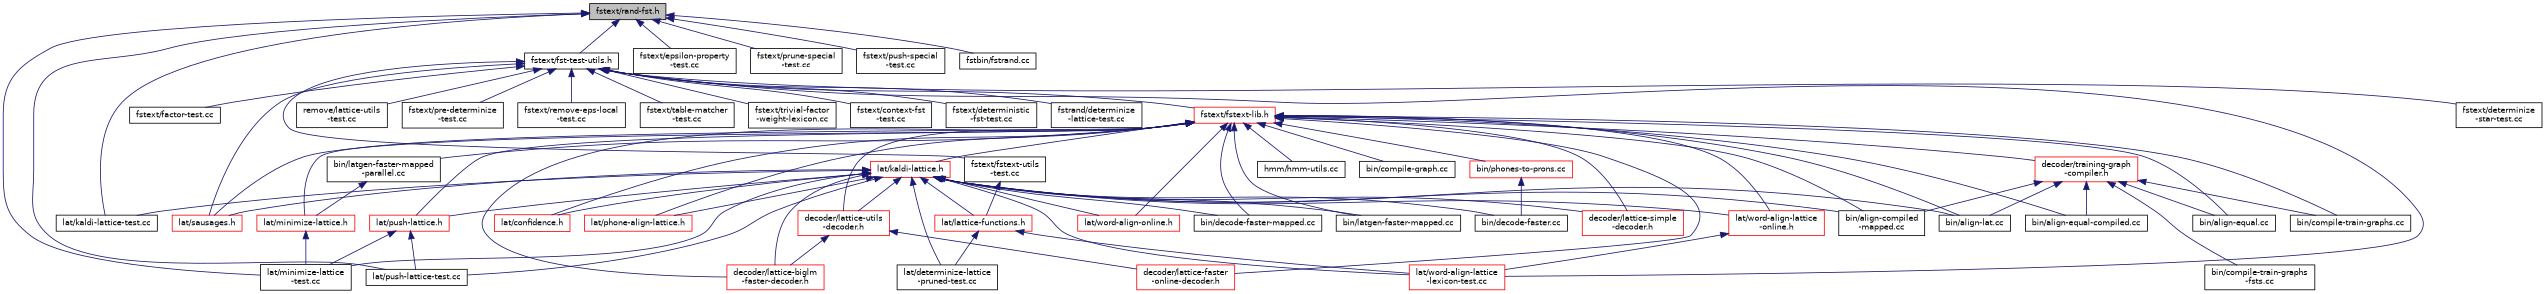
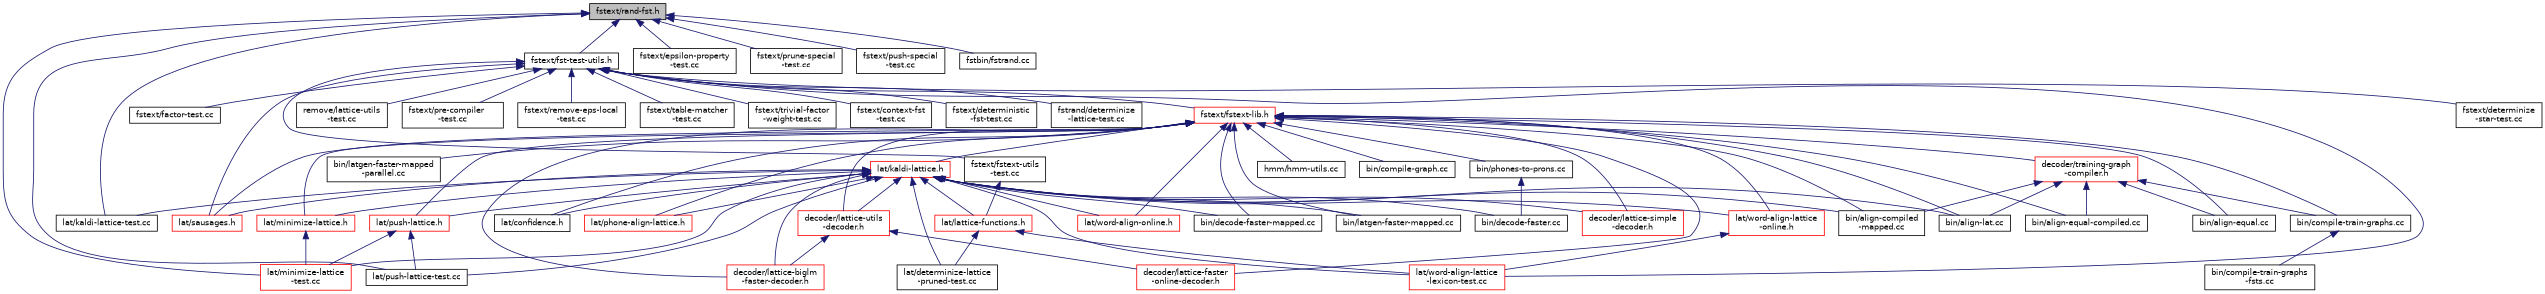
(453, 115) -> (453, 115)
(792, 115) -> (792, 115)
(1521, 169) -> (1521, 169)
(334, 204) -> (598, 186)
(532, 223) -> (532, 223)
(2175, 227) -> (2308, 249)
(306, 277) -> (306, 277)
